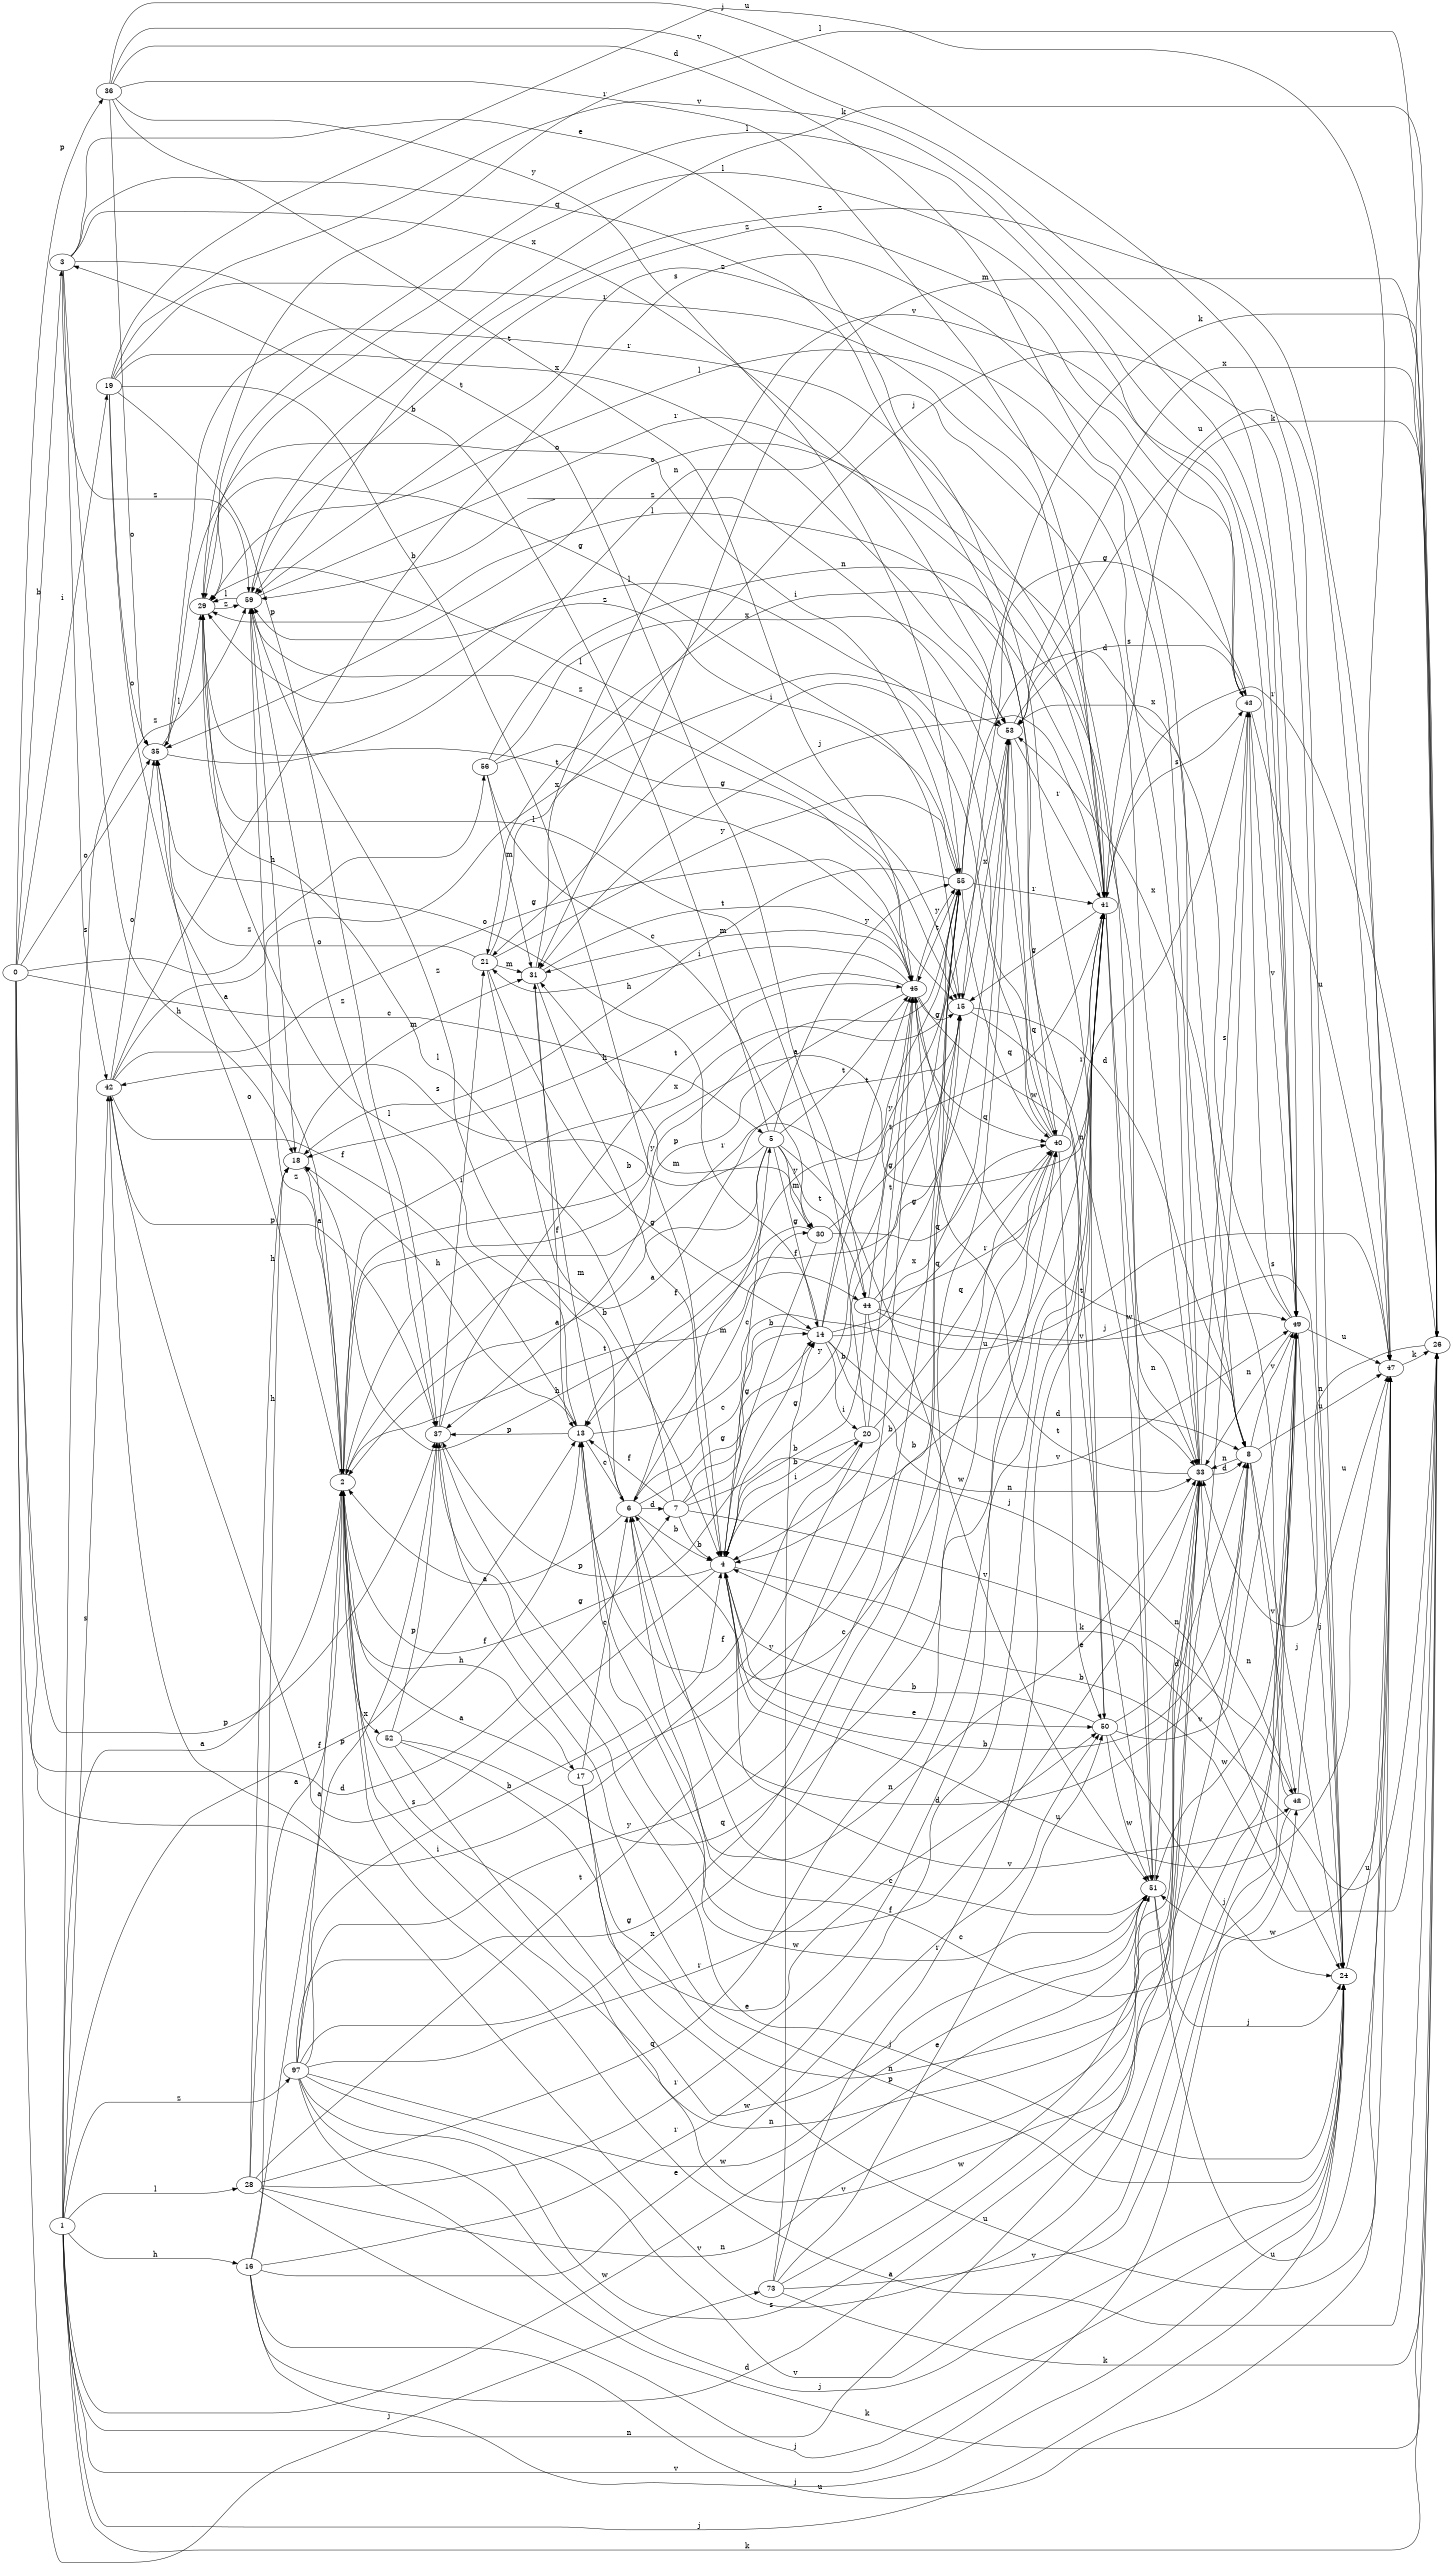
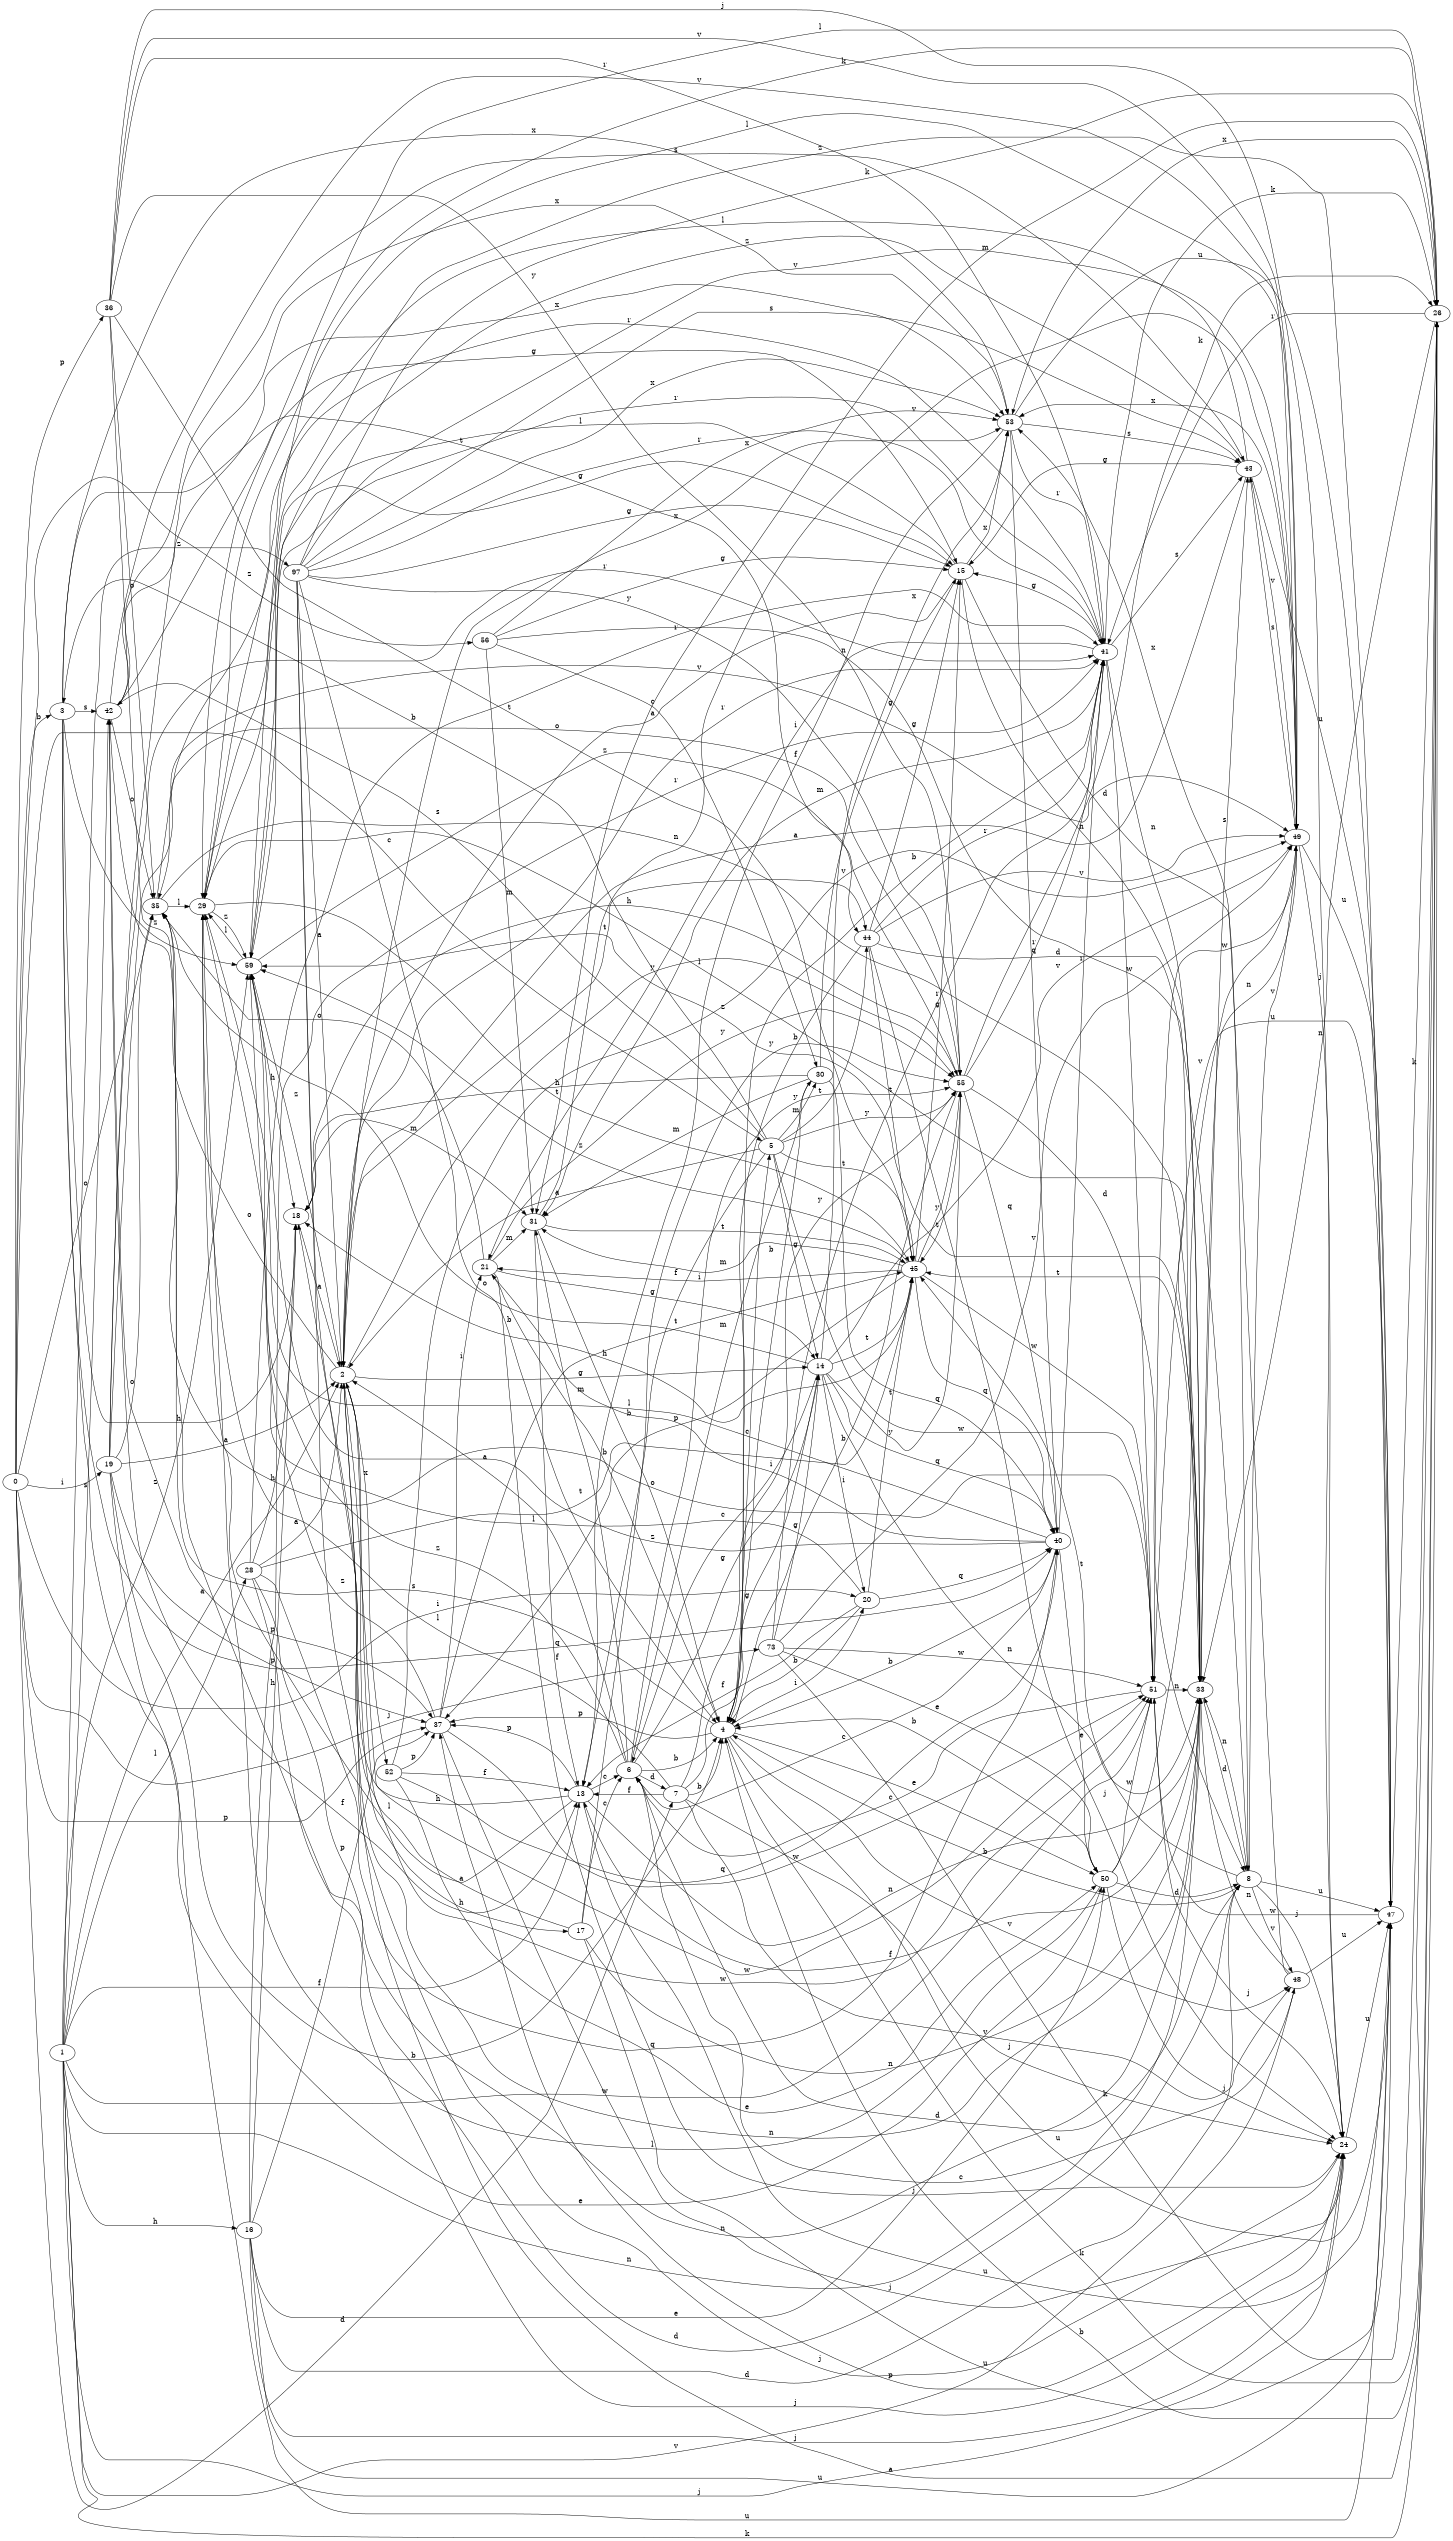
(657, 620) -> (662, 758)
(820, 744) -> (820, 790)
